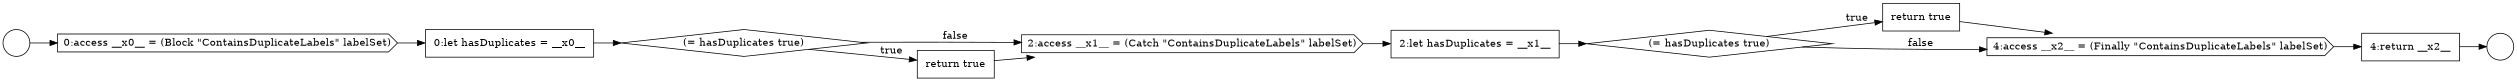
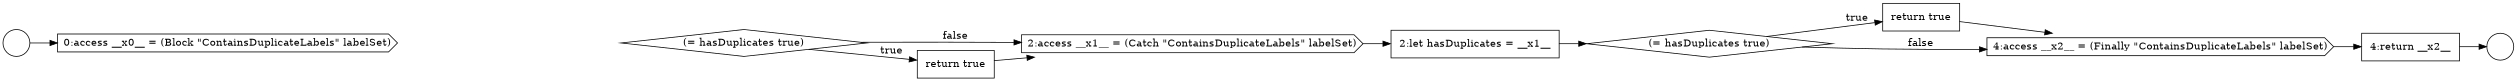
(509, 43) -> none
